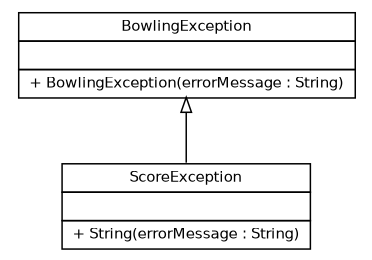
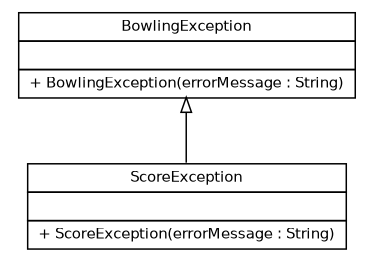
(186, 234) -> (187, 234)
